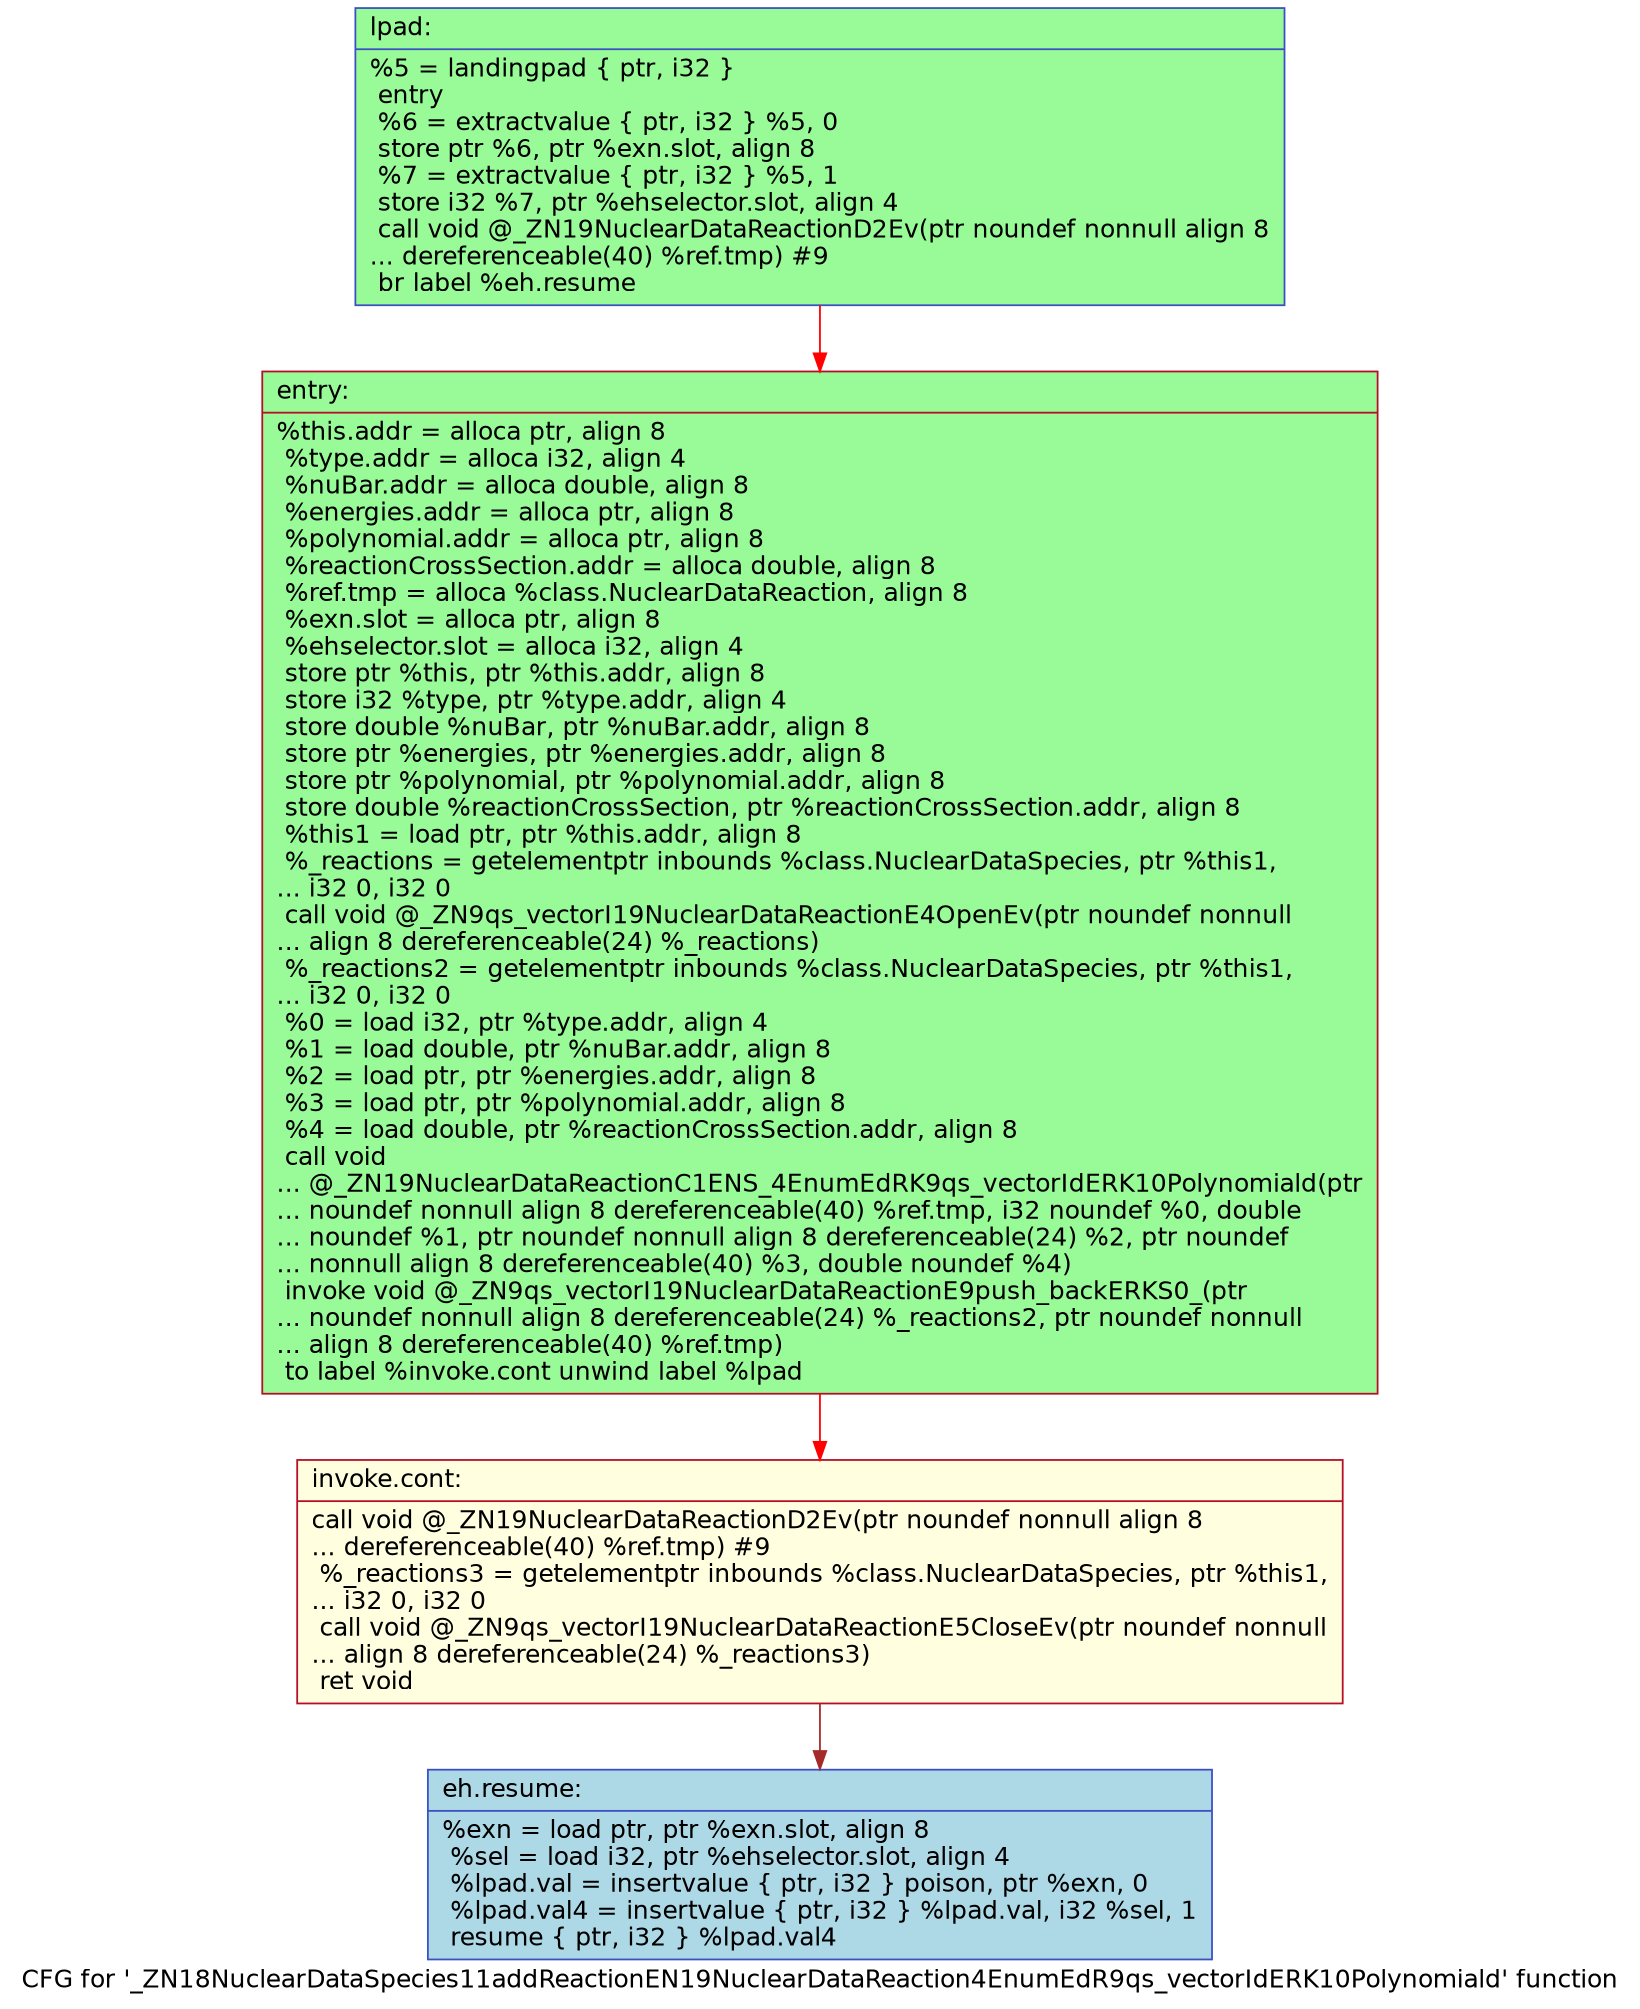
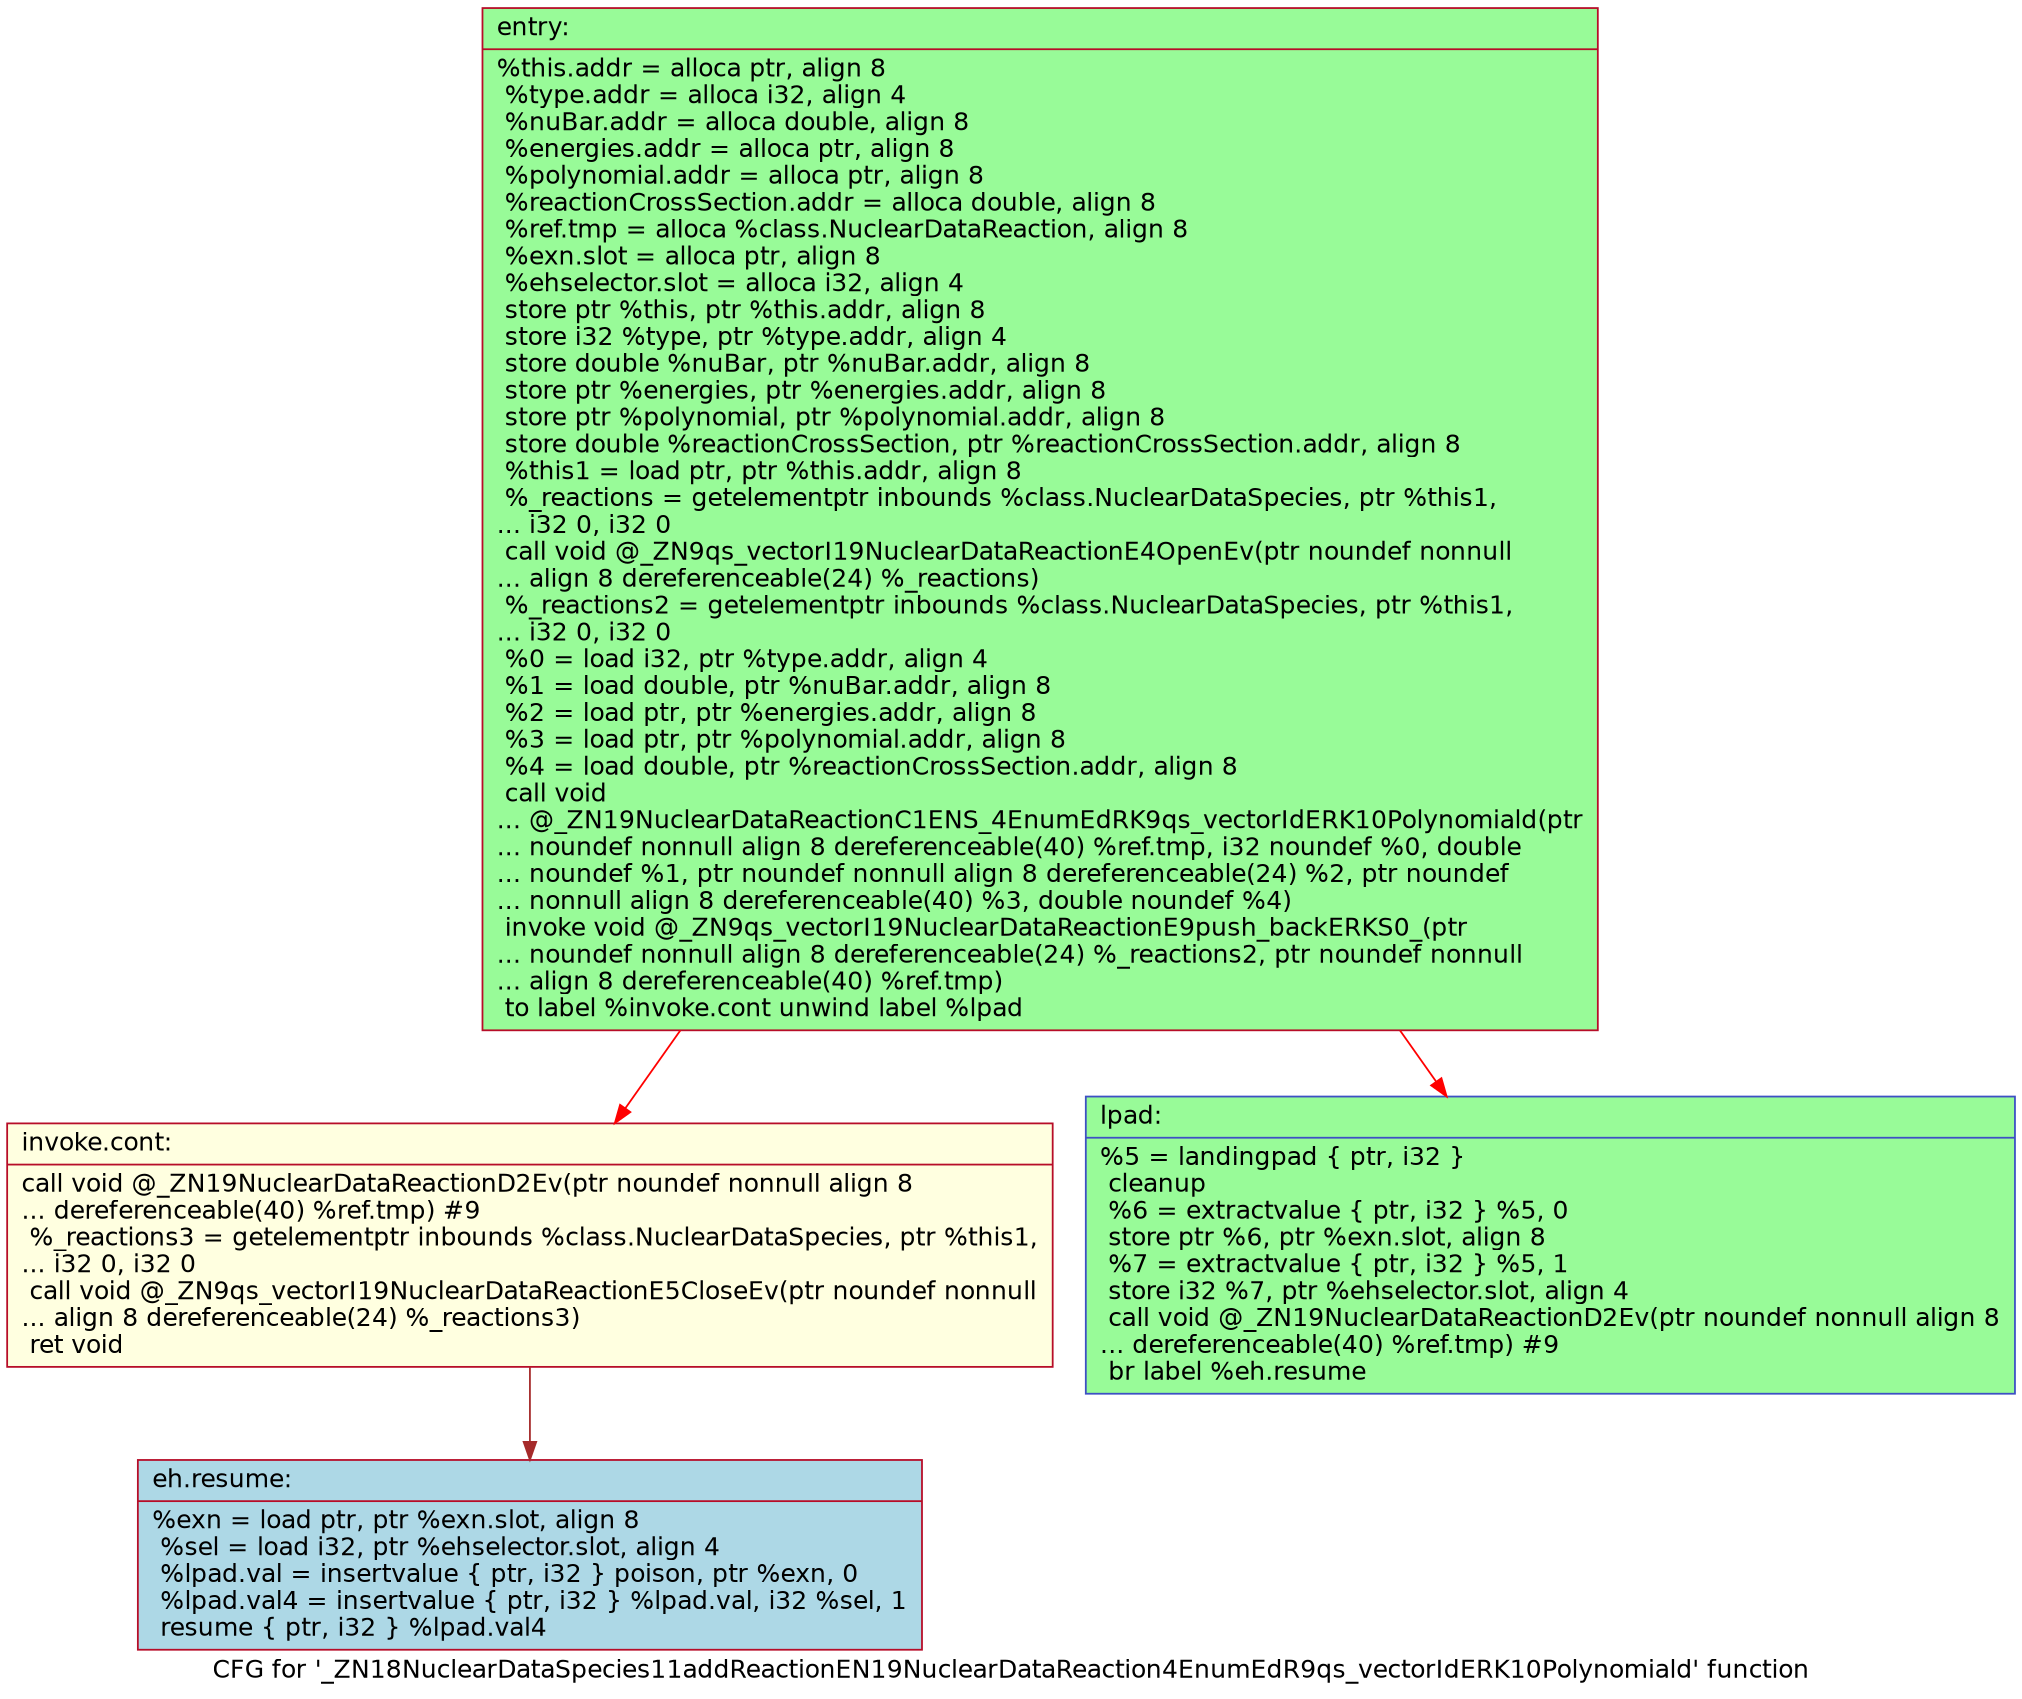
(407, 96) -> (1154, 1184)
(820, 329) -> (1418, 1056)
(820, 1865) -> (530, 1555)
